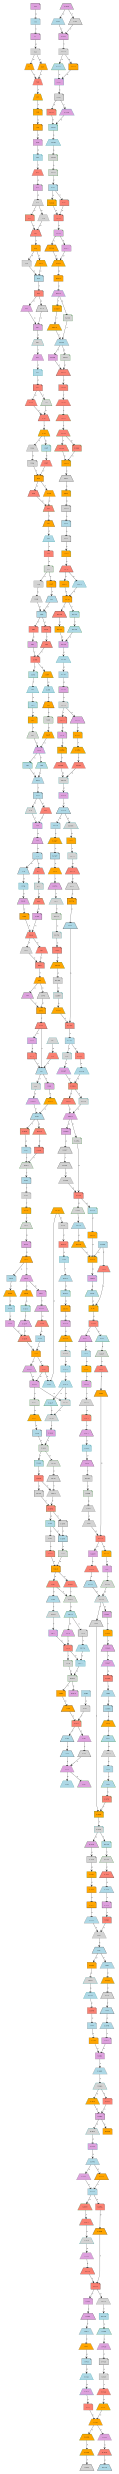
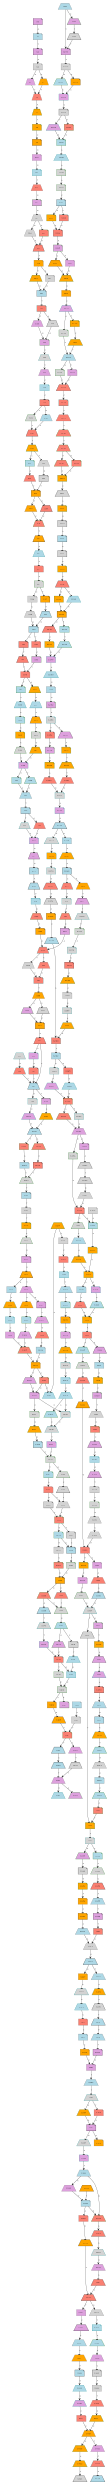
(63, 13) -> (69, 13)
(29, 67) -> (30, 82)
(53, 165) -> (61, 179)
(31, 403) -> (46, 418)
(39, 750) -> (23, 765)
(38, 863) -> (67, 878)
(23, 901) -> (37, 916)
none -> (93, 1211)
(98, 1252) -> (85, 1282)
(97, 2169) -> (98, 2194)
(96, 2286) -> (89, 2298)
(87, 2399) -> (80, 2410)
